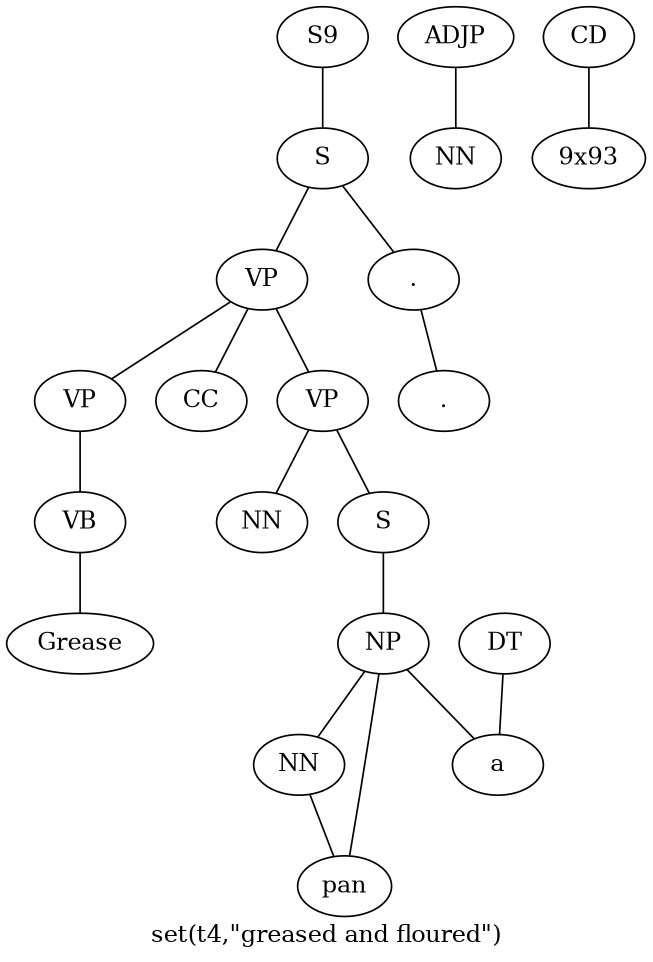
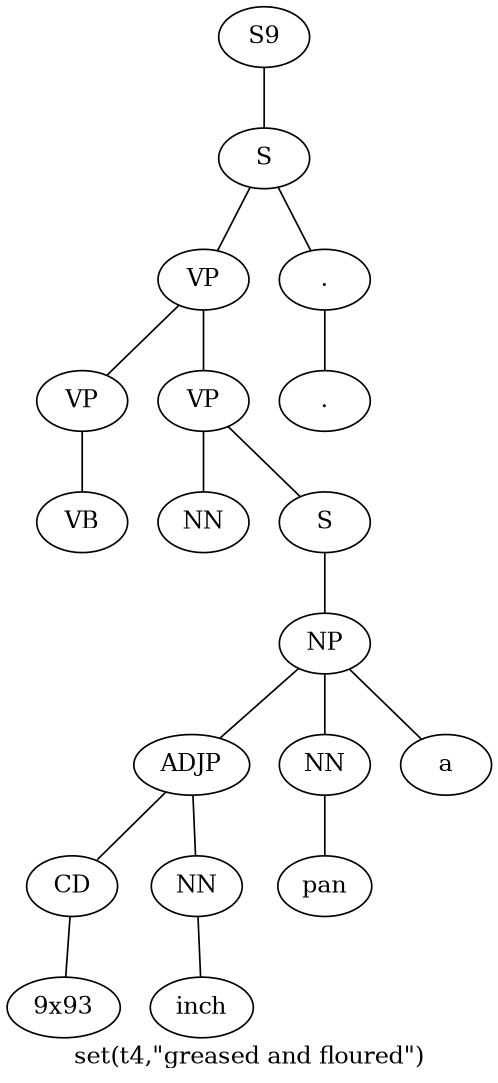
(201, 401) -> none
(80, 644) -> none
(505, 644) -> none
(365, 765) -> (259, 703)
none -> (131, 826)
none -> (202, 1007)
